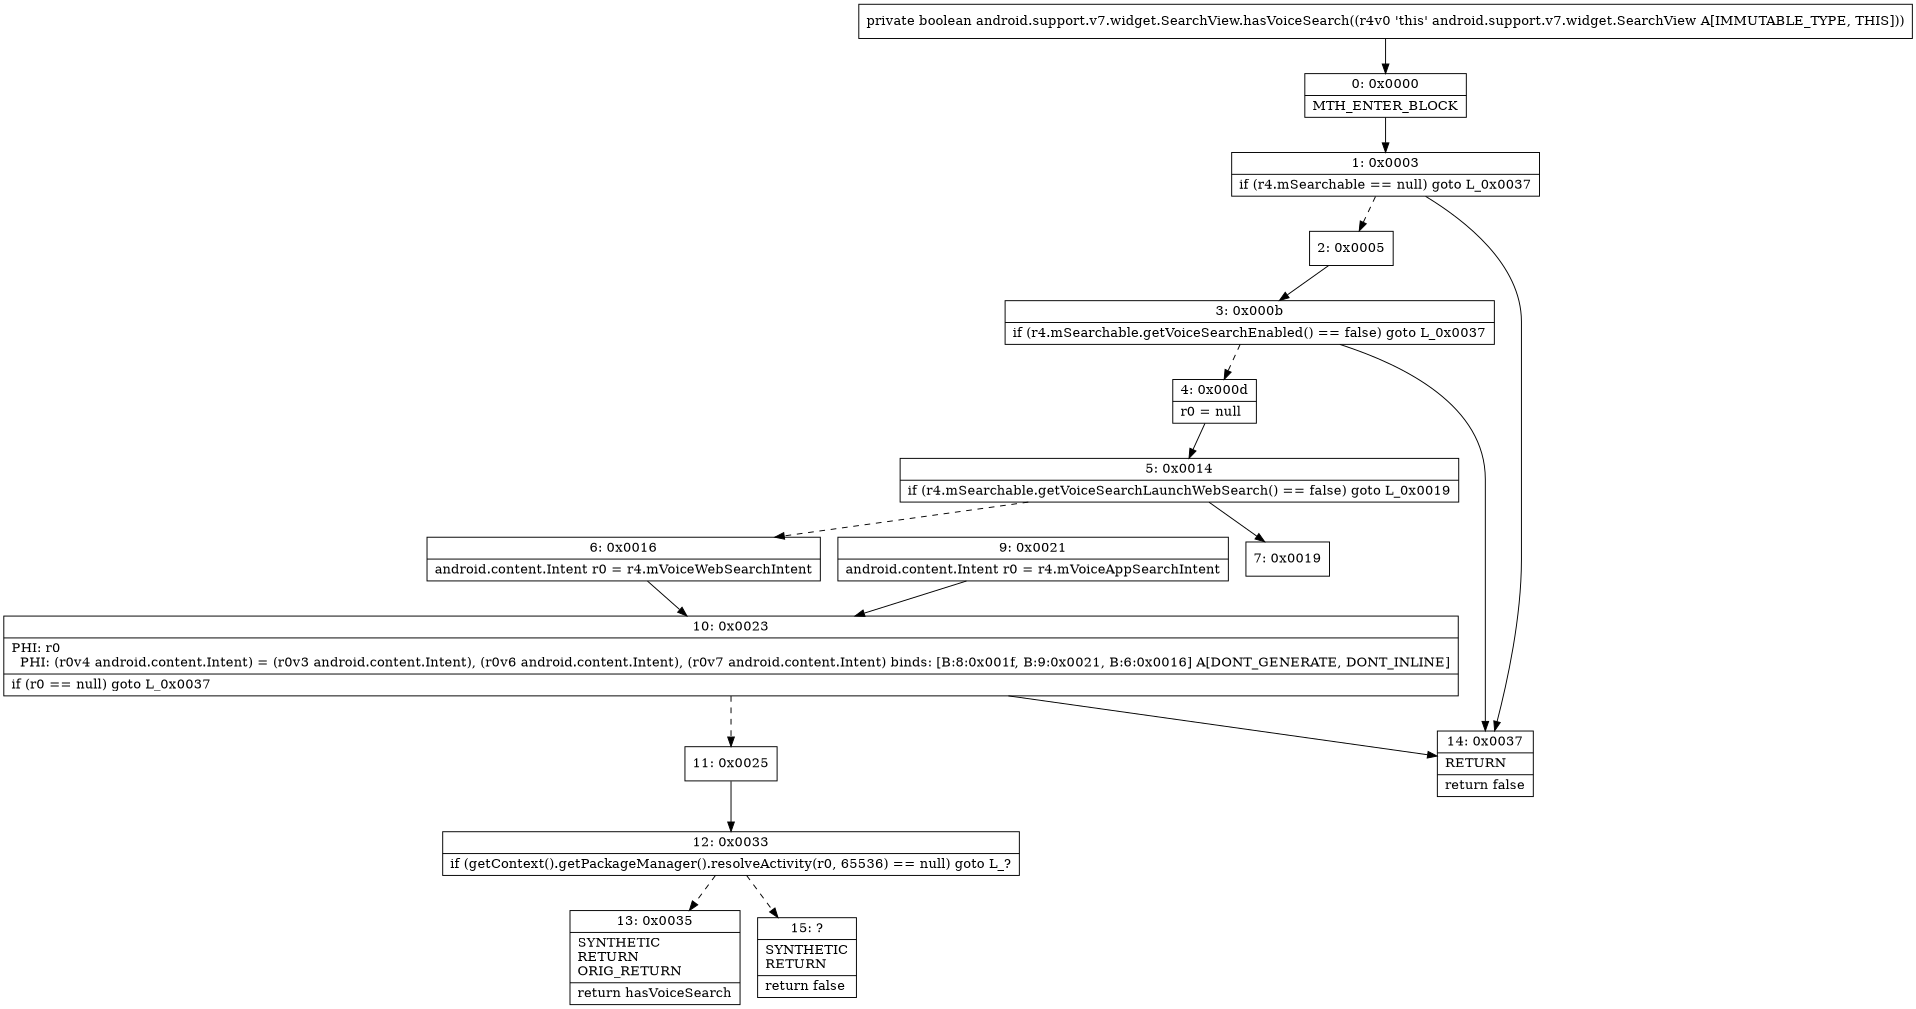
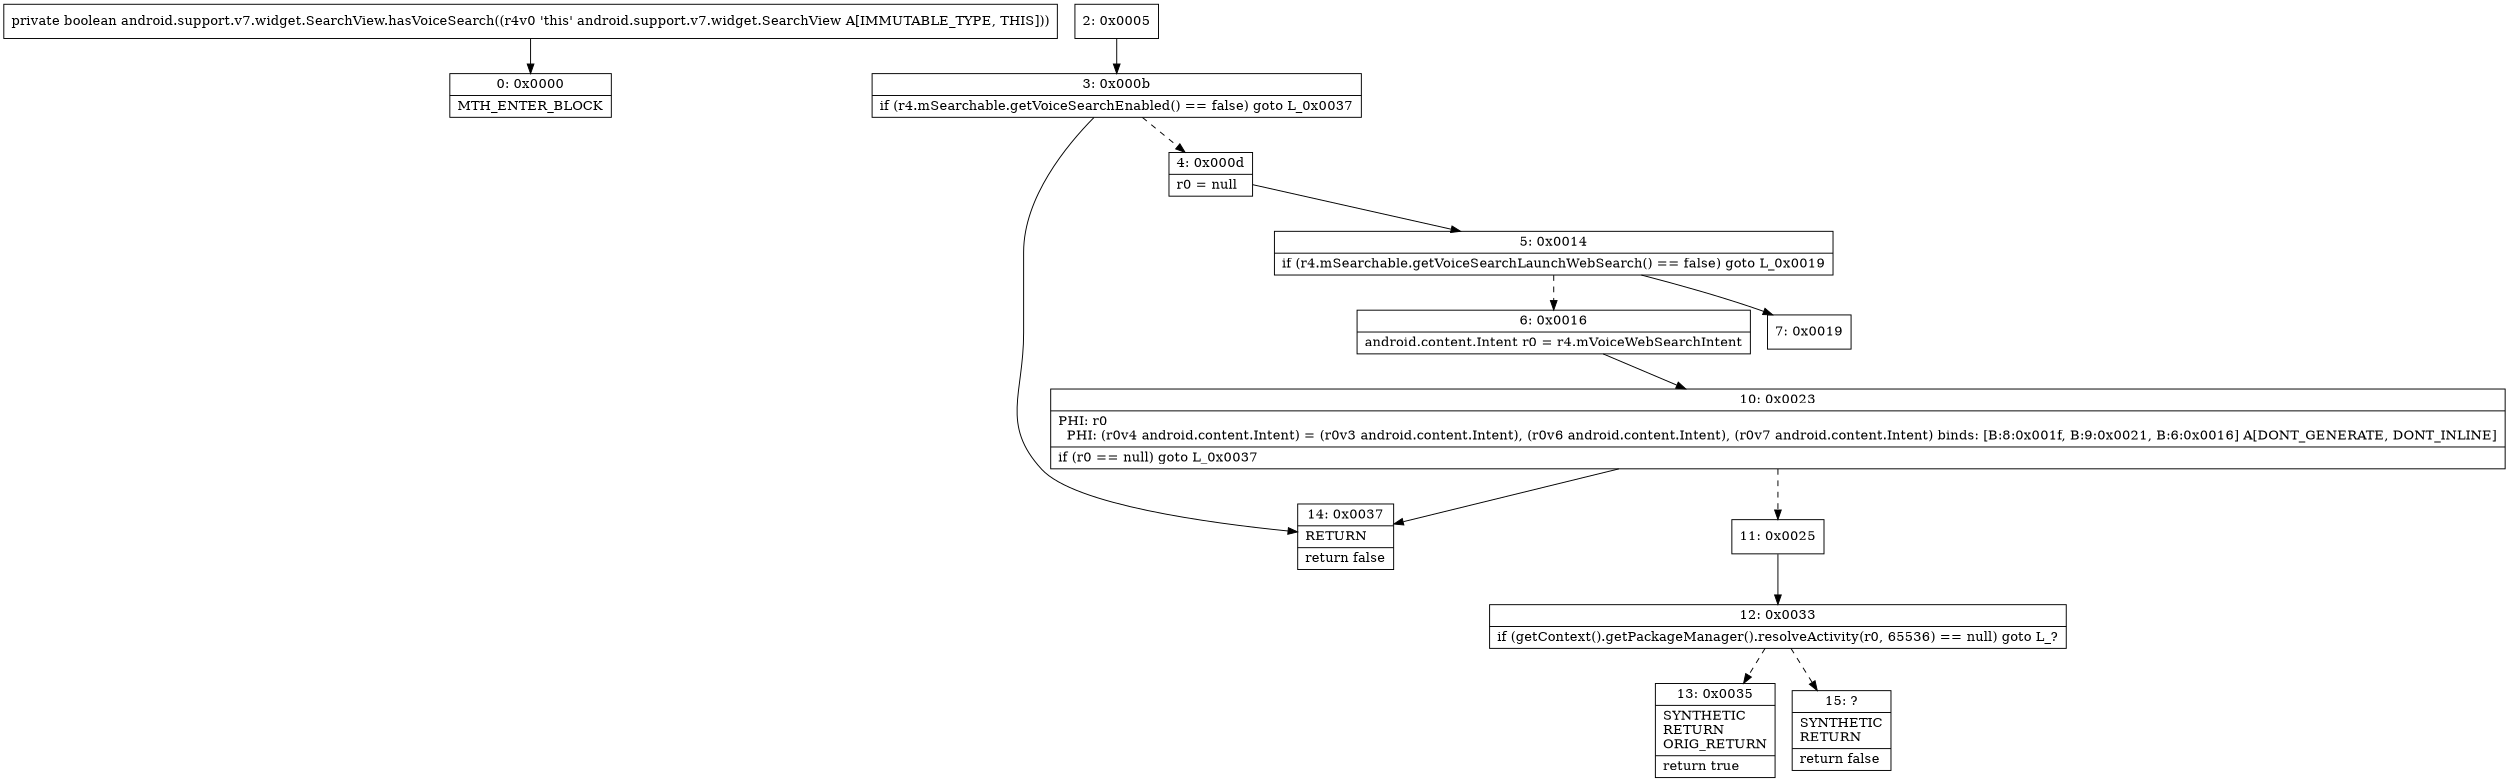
(1386, 174) -> none
(1033, 559) -> none
(655, 993) -> (1701, 766)
